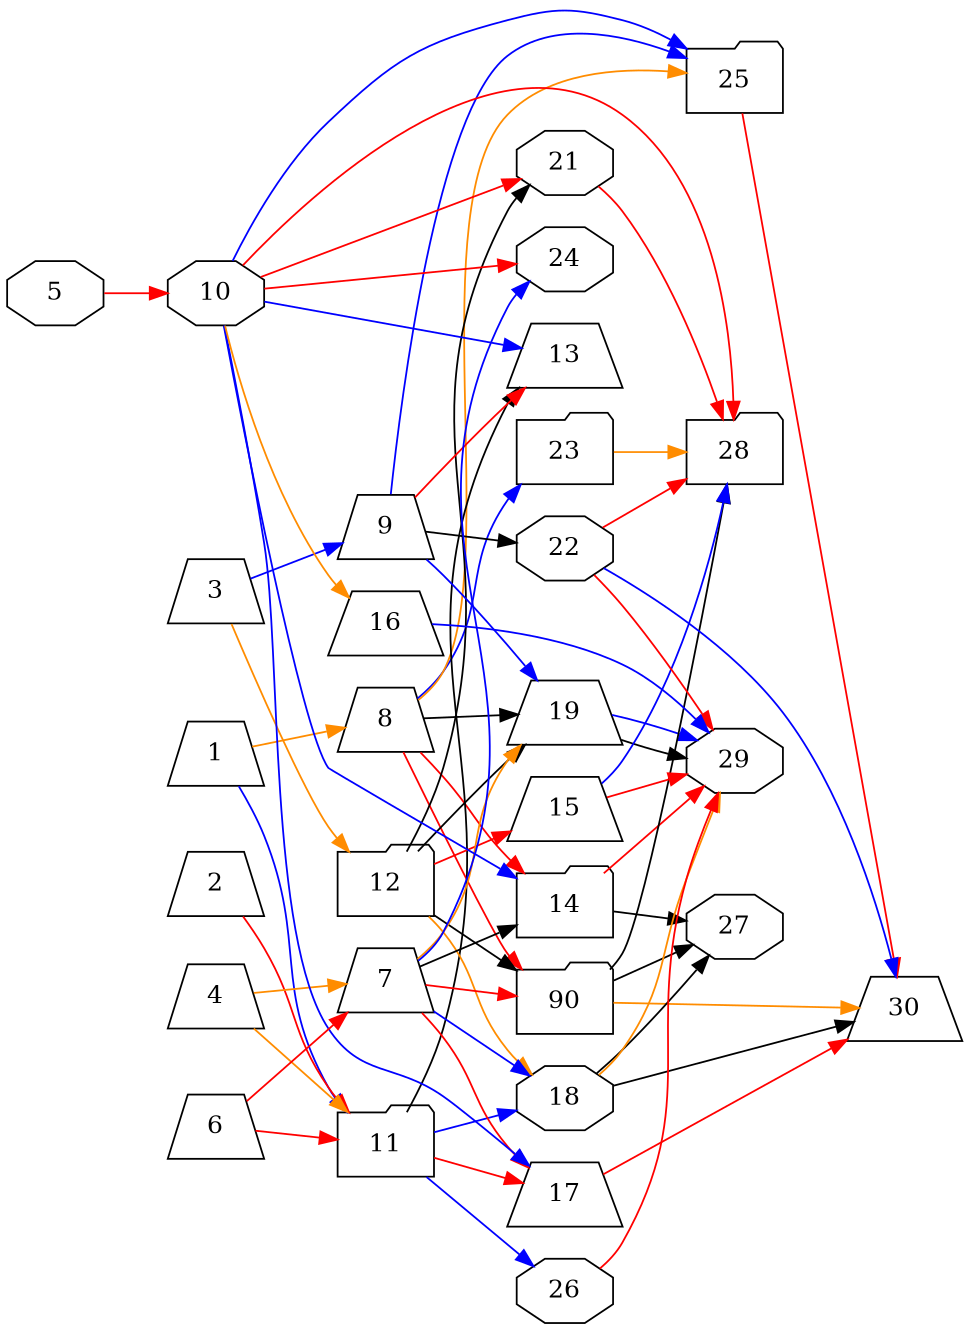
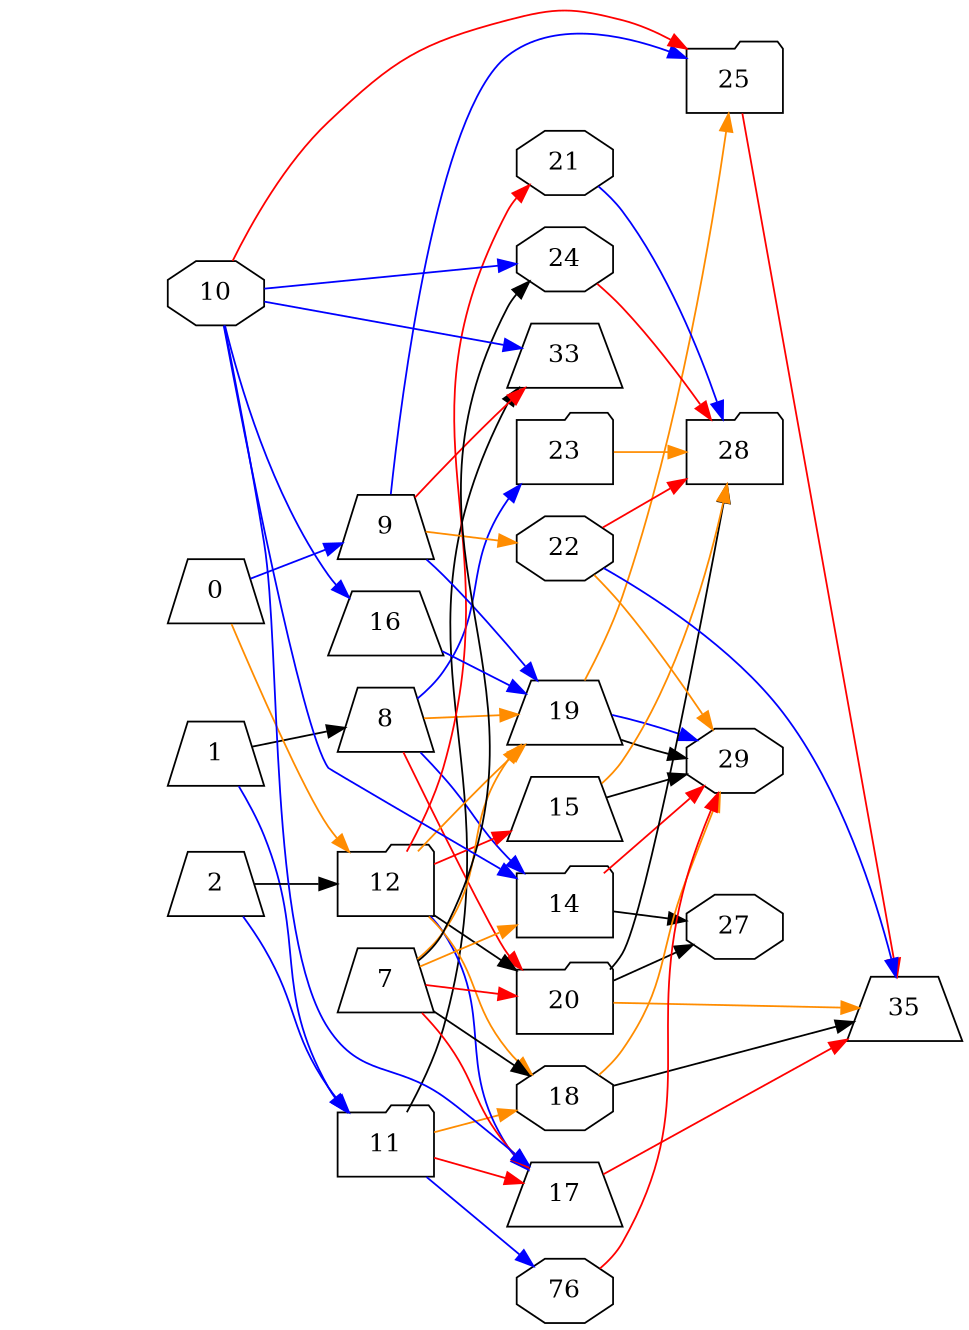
(409, 56) -> (409, 56)
(583, 97) -> (652, 341)
(382, 231) -> none
(468, 246) -> (674, 411)
(381, 277) -> (381, 277)
(669, 288) -> (669, 288)
(55, 293) -> none
(565, 356) -> (565, 356)
(454, 423) -> (455, 440)
(268, 461) -> (268, 461)
(449, 535) -> (449, 535)
(216, 591) -> (216, 591)
(651, 642) -> (651, 642)
(574, 646) -> (476, 668)
(480, 648) -> (477, 631)
(679, 650) -> (679, 650)
(468, 717) -> (468, 717)
(295, 738) -> (295, 738)
(451, 786) -> (451, 786)
(638, 788) -> (638, 788)
(452, 815) -> (452, 815)
none -> (301, 884)
(446, 956) -> (444, 956)
(280, 979) -> (282, 983)
(216, 996) -> none
(565, 1002) -> (565, 1002)
(905, 1009) -> (905, 1009)
(656, 1015) -> none
none -> (474, 1022)
(474, 1038) -> (462, 1030)
(462, 1125) -> (462, 1125)
(216, 1127) -> none
(565, 1291) -> (565, 1291)
